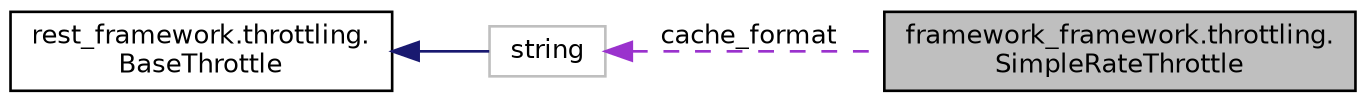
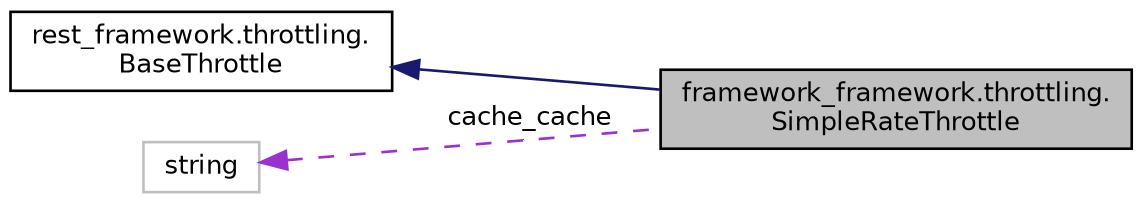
(745, 37) -> (526, 118)
(454, 51) -> (539, 79)
